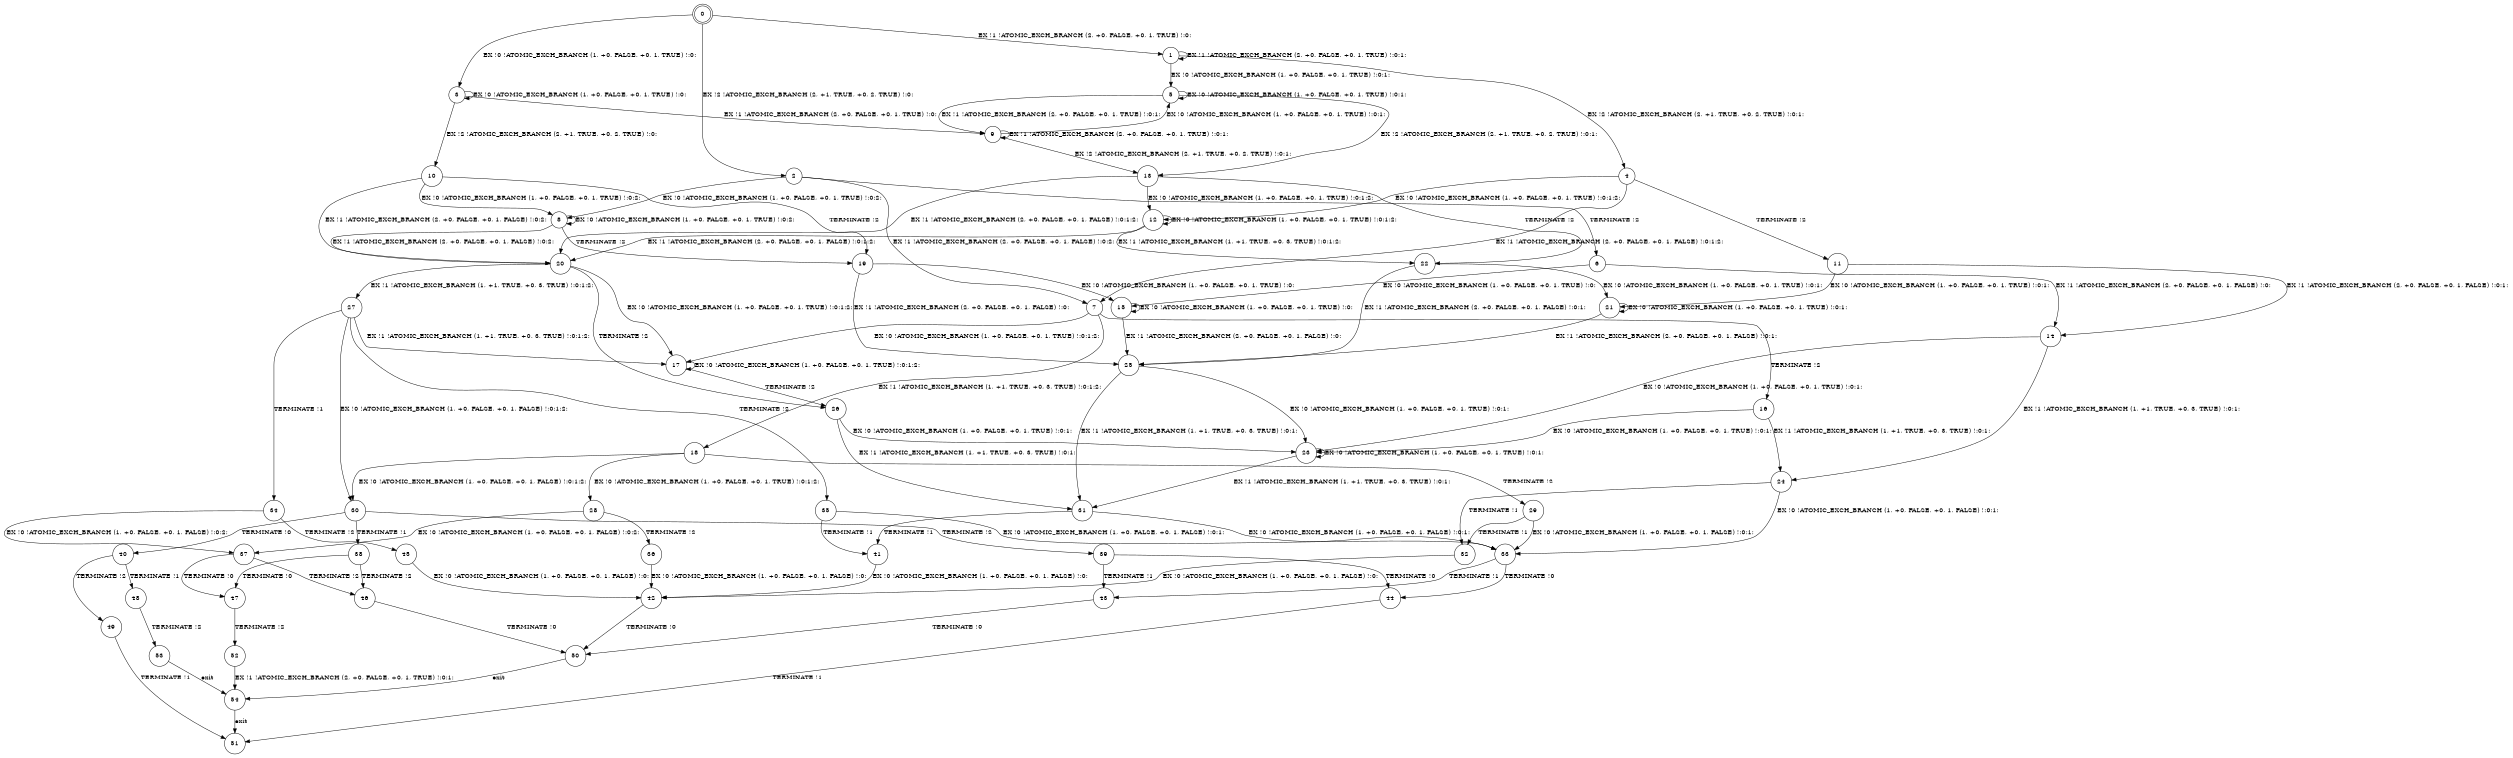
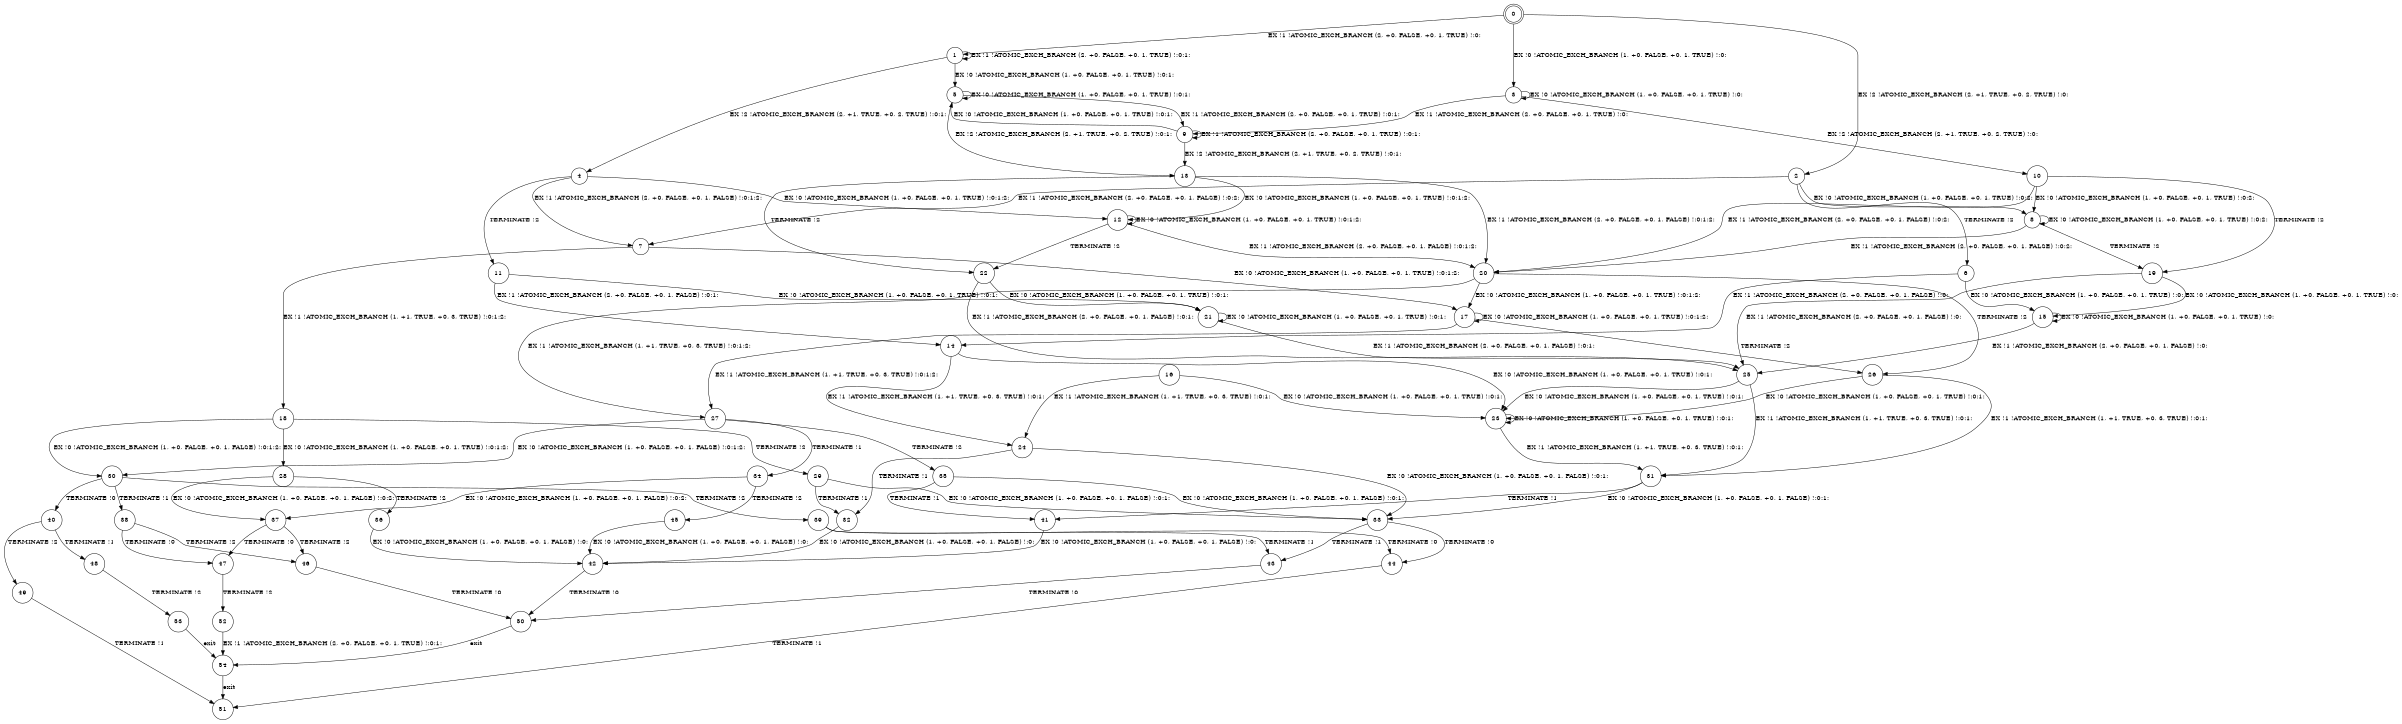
(1230, 242) -> (1095, 247)
(1464, 320) -> none
(498, 355) -> (1065, 335)
